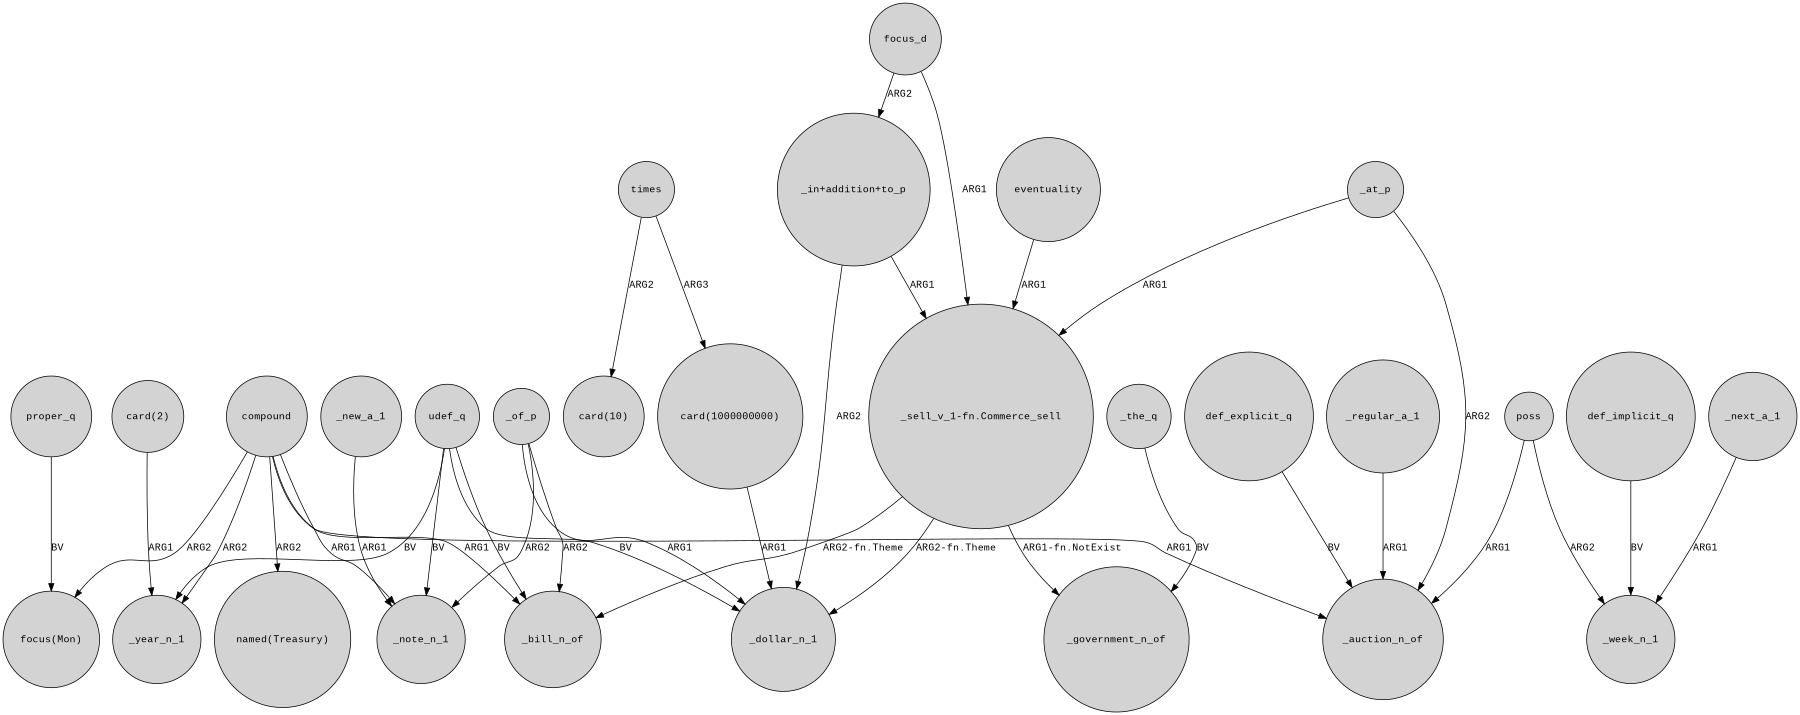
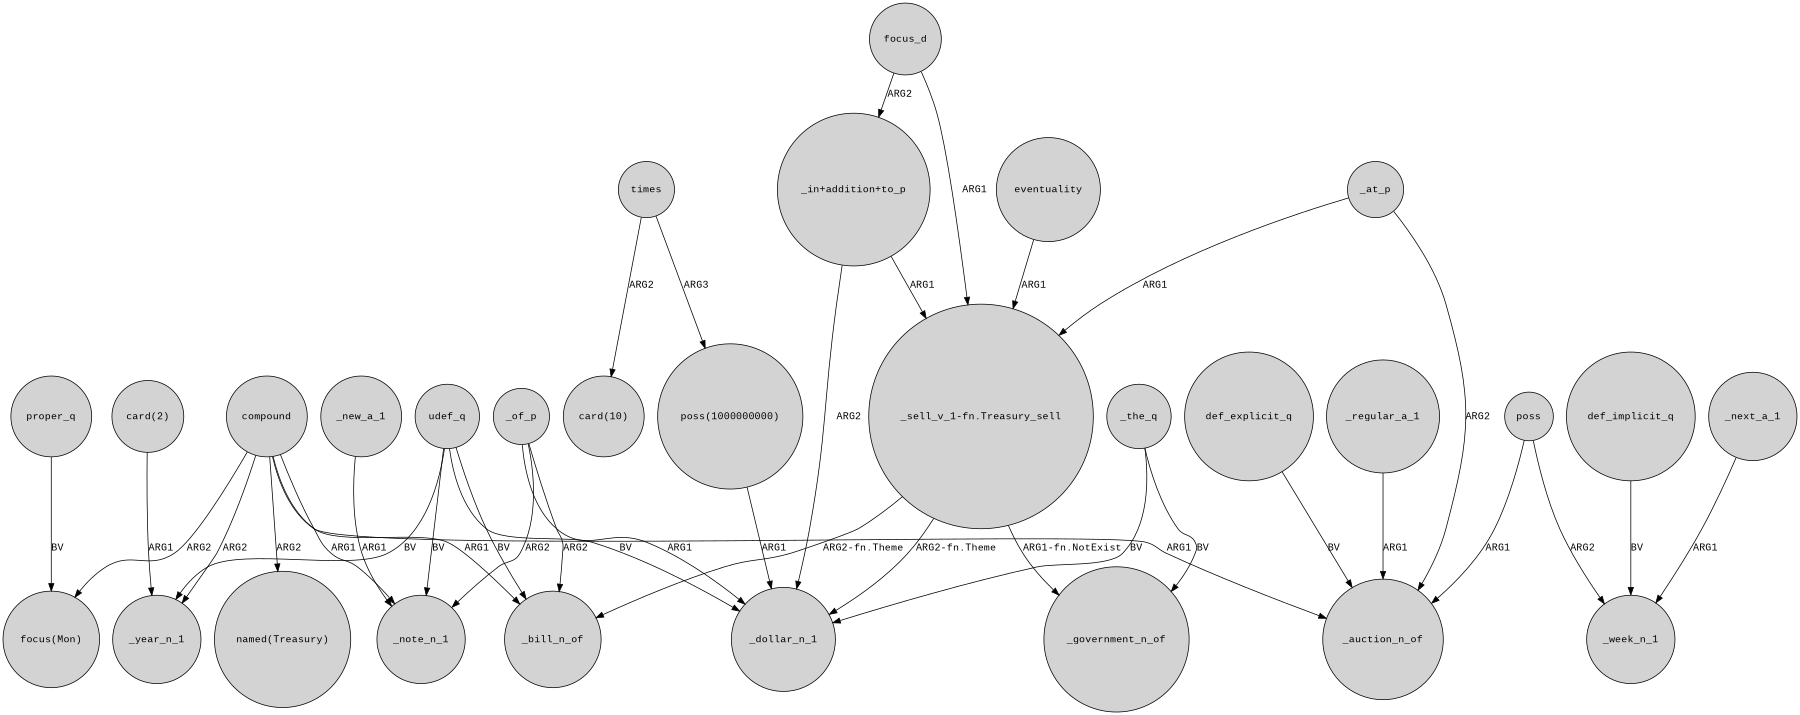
(730, 416) -> (730, 416)
(981, 416) -> (981, 416)
none -> (1044, 566)
